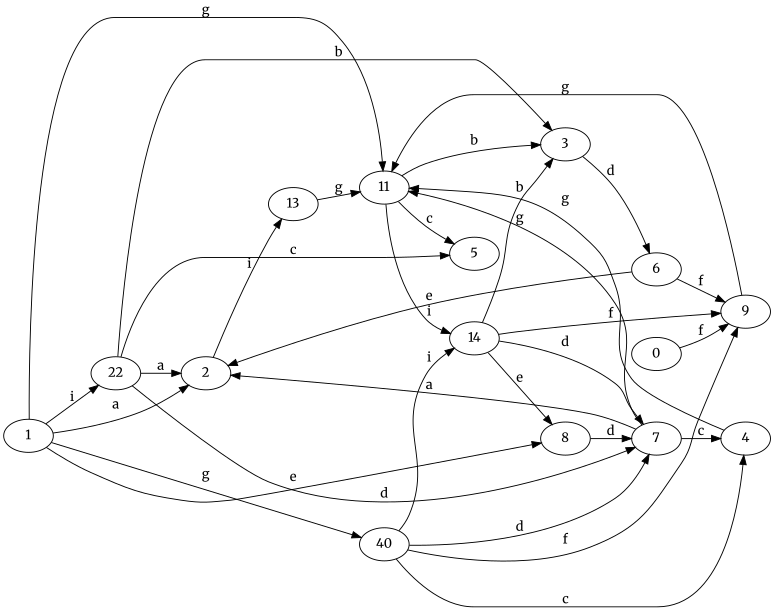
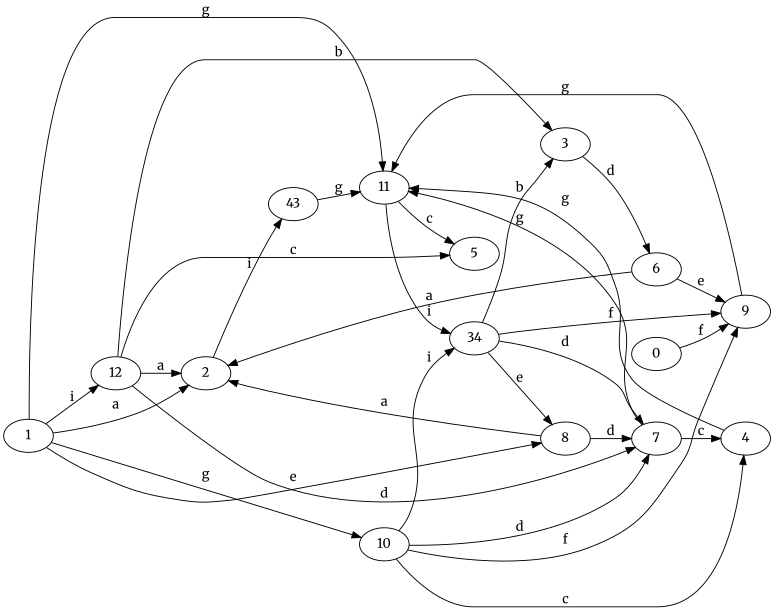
(465, 153) -> none
(293, 204) -> (293, 204)
(701, 282) -> (701, 282)
(429, 297) -> (429, 297)
(474, 338) -> (474, 338)
(116, 373) -> (116, 373)
(440, 394) -> (388, 414)
(384, 544) -> (384, 544)
